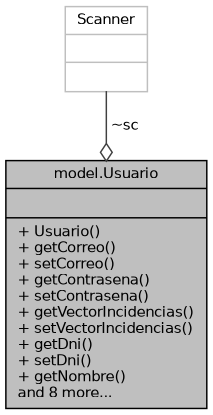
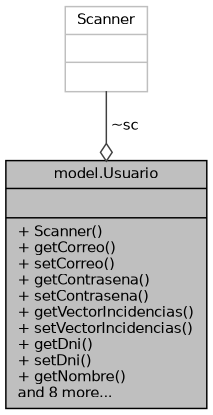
(59, 232) -> (60, 232)
